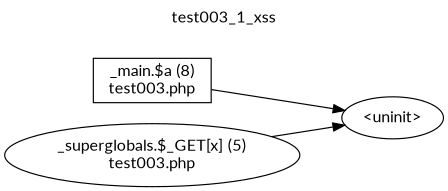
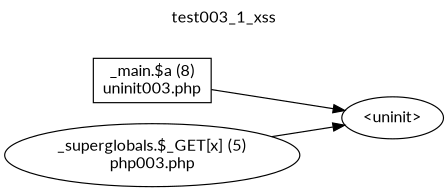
(152, 80) -> (152, 80)
(152, 155) -> (152, 155)
